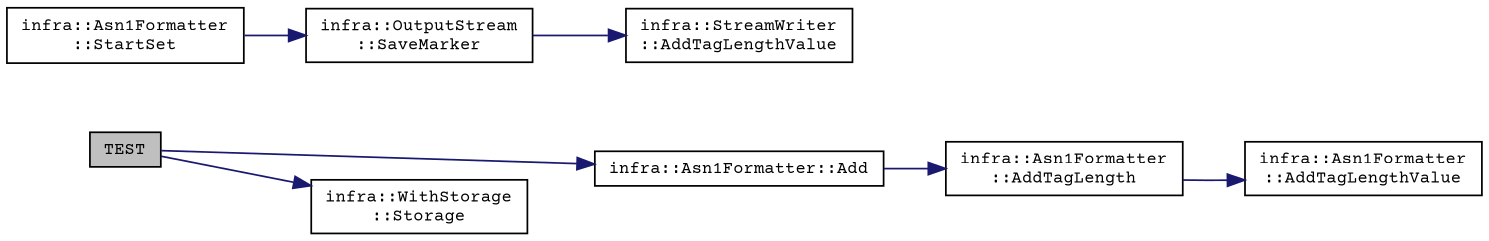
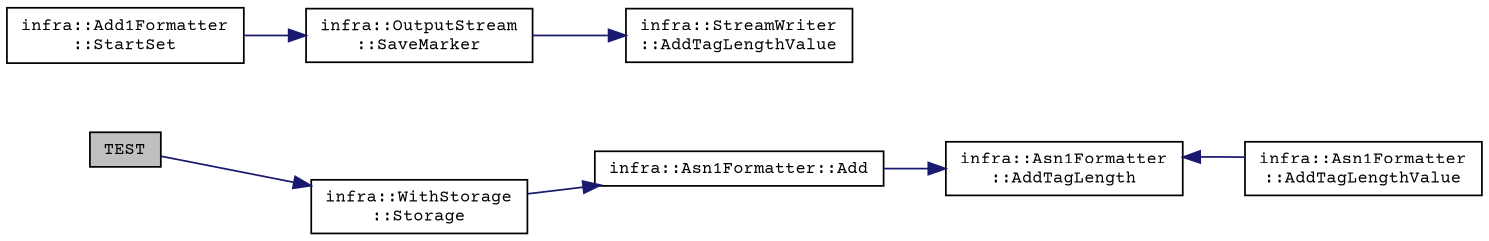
(125, 35) -> (125, 35)
(369, 157) -> (555, 190)
(1205, 180) -> (1222, 157)
